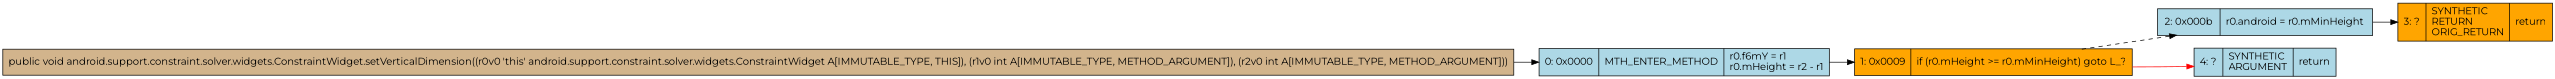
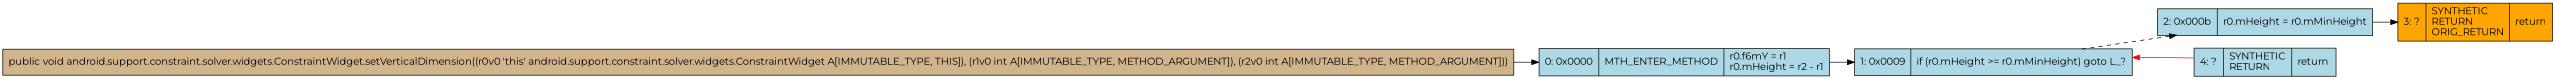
(2295, 22) -> (2295, 22)
(1993, 62) -> (1993, 62)
(2160, 67) -> (2167, 58)
(2258, 67) -> (2250, 67)
